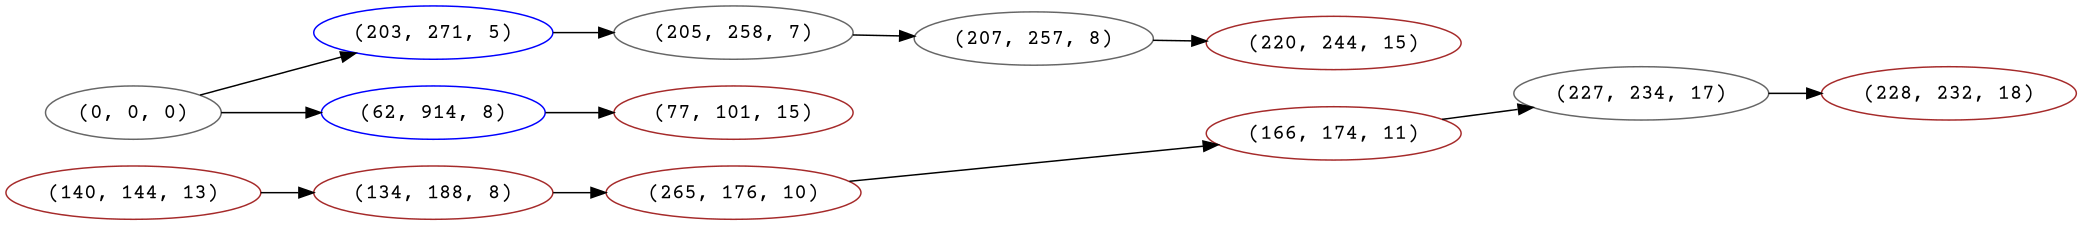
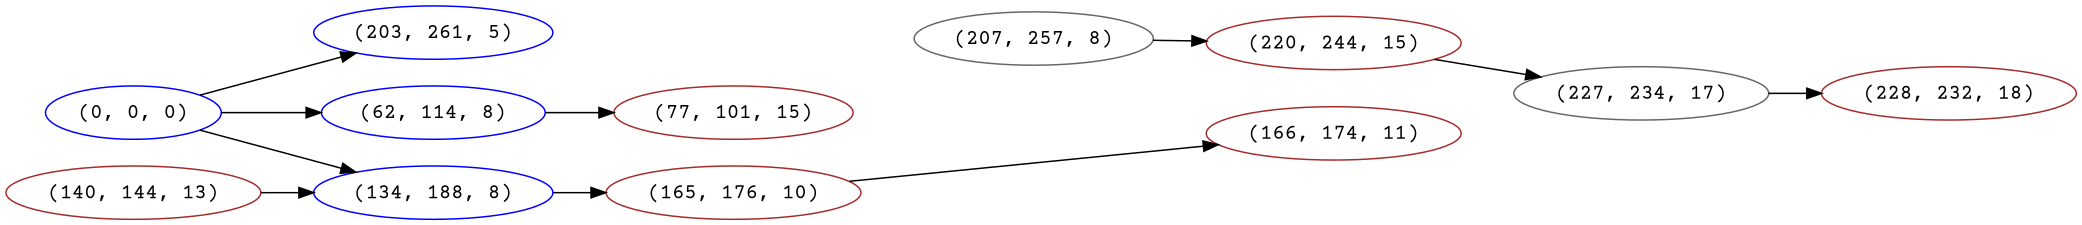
(433, 33) -> (433, 33)
(734, 33) -> none
(133, 113) -> (133, 113)
(433, 113) -> (433, 113)
(1480, 114) -> (1480, 67)
none -> (271, 149)
(433, 193) -> (433, 193)
(734, 193) -> (734, 193)
